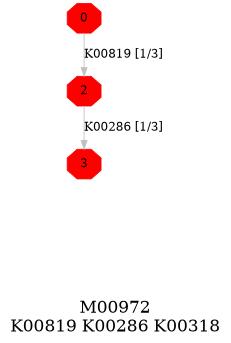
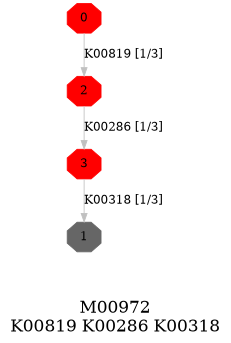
none -> (84, 237)
